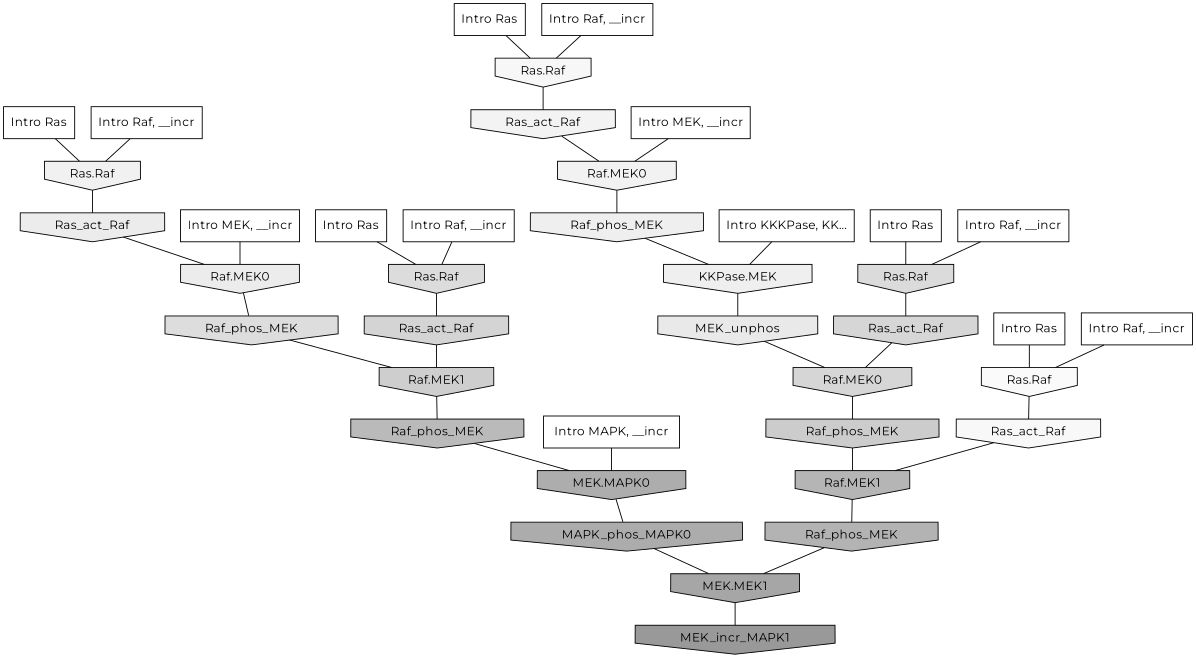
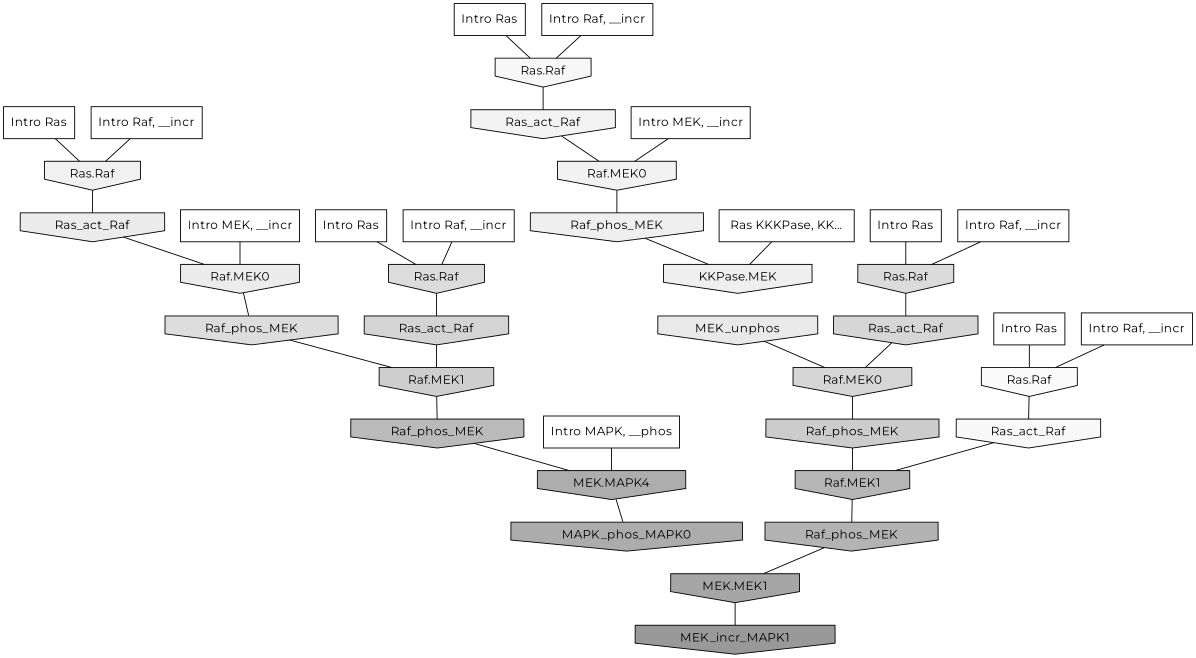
(787, 226) -> (787, 226)
(738, 305) -> none
(612, 432) -> (612, 432)
(612, 484) -> (612, 484)
(681, 561) -> none
